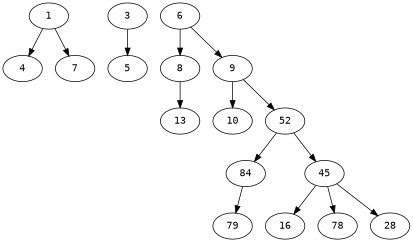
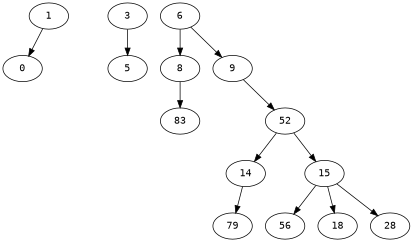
(23, 69) -> (23, 69)
(75, 69) -> none
(180, 121) -> (180, 121)
(233, 121) -> none
(246, 174) -> (246, 174)
(324, 174) -> (324, 174)
(285, 226) -> (285, 226)
(338, 226) -> (338, 226)
